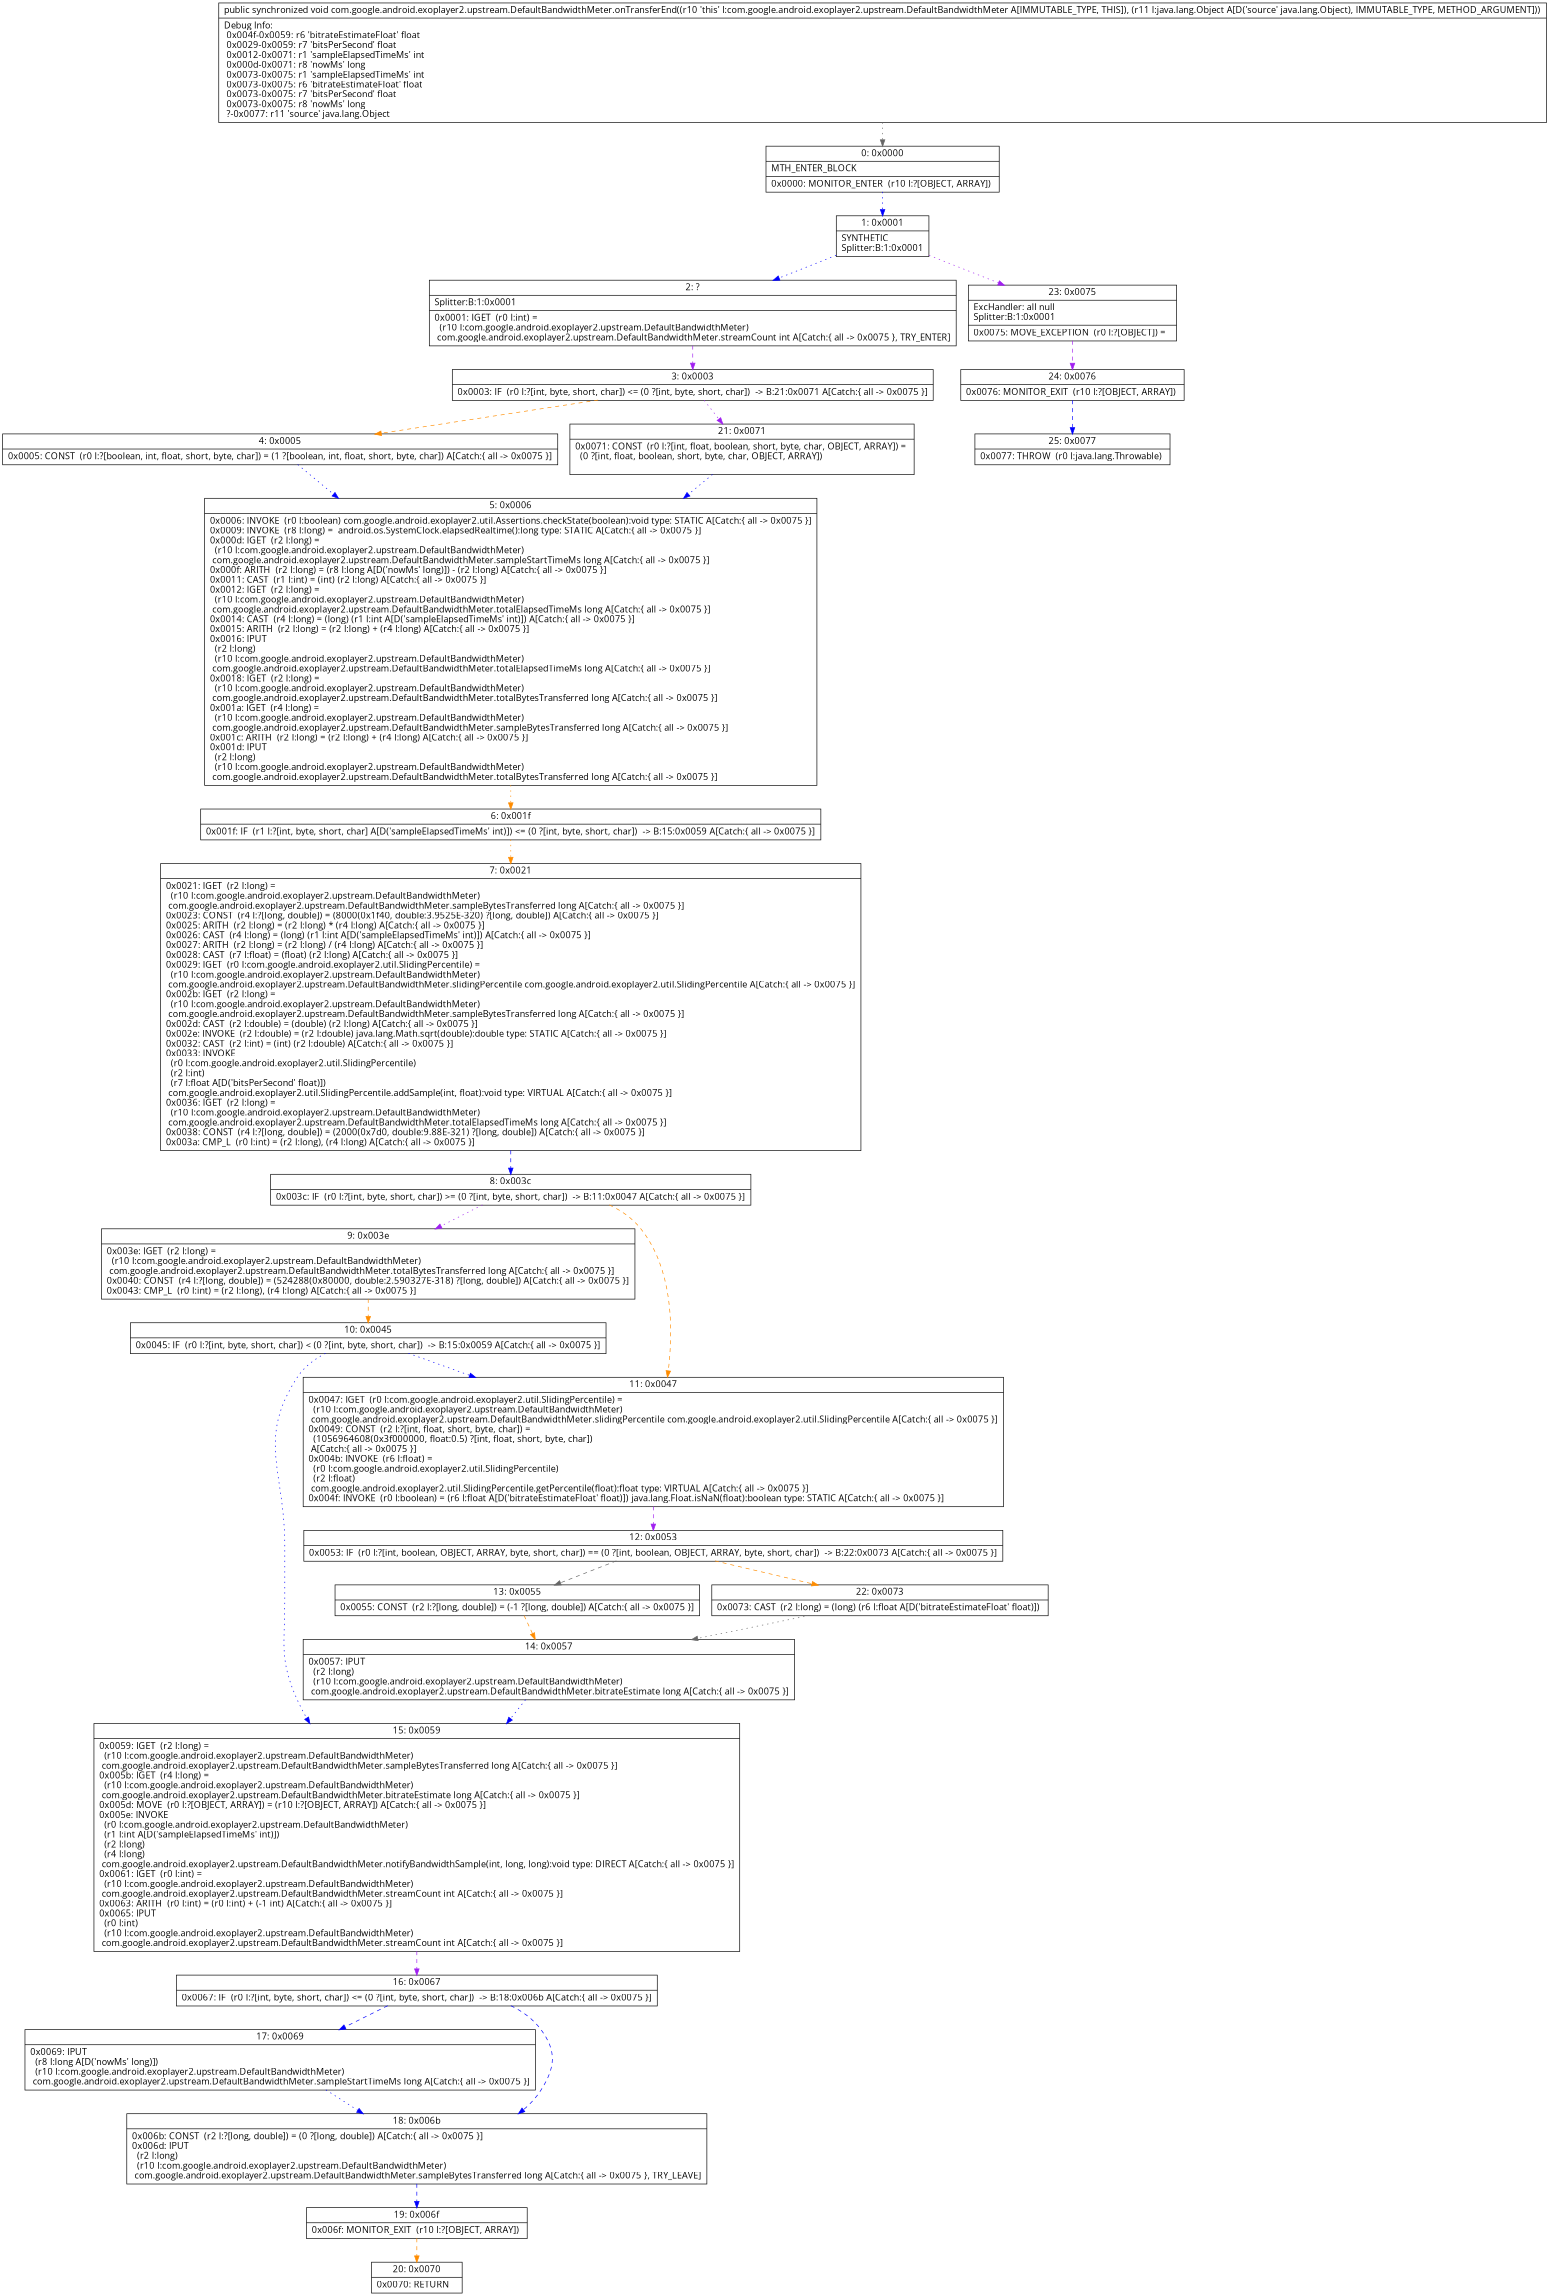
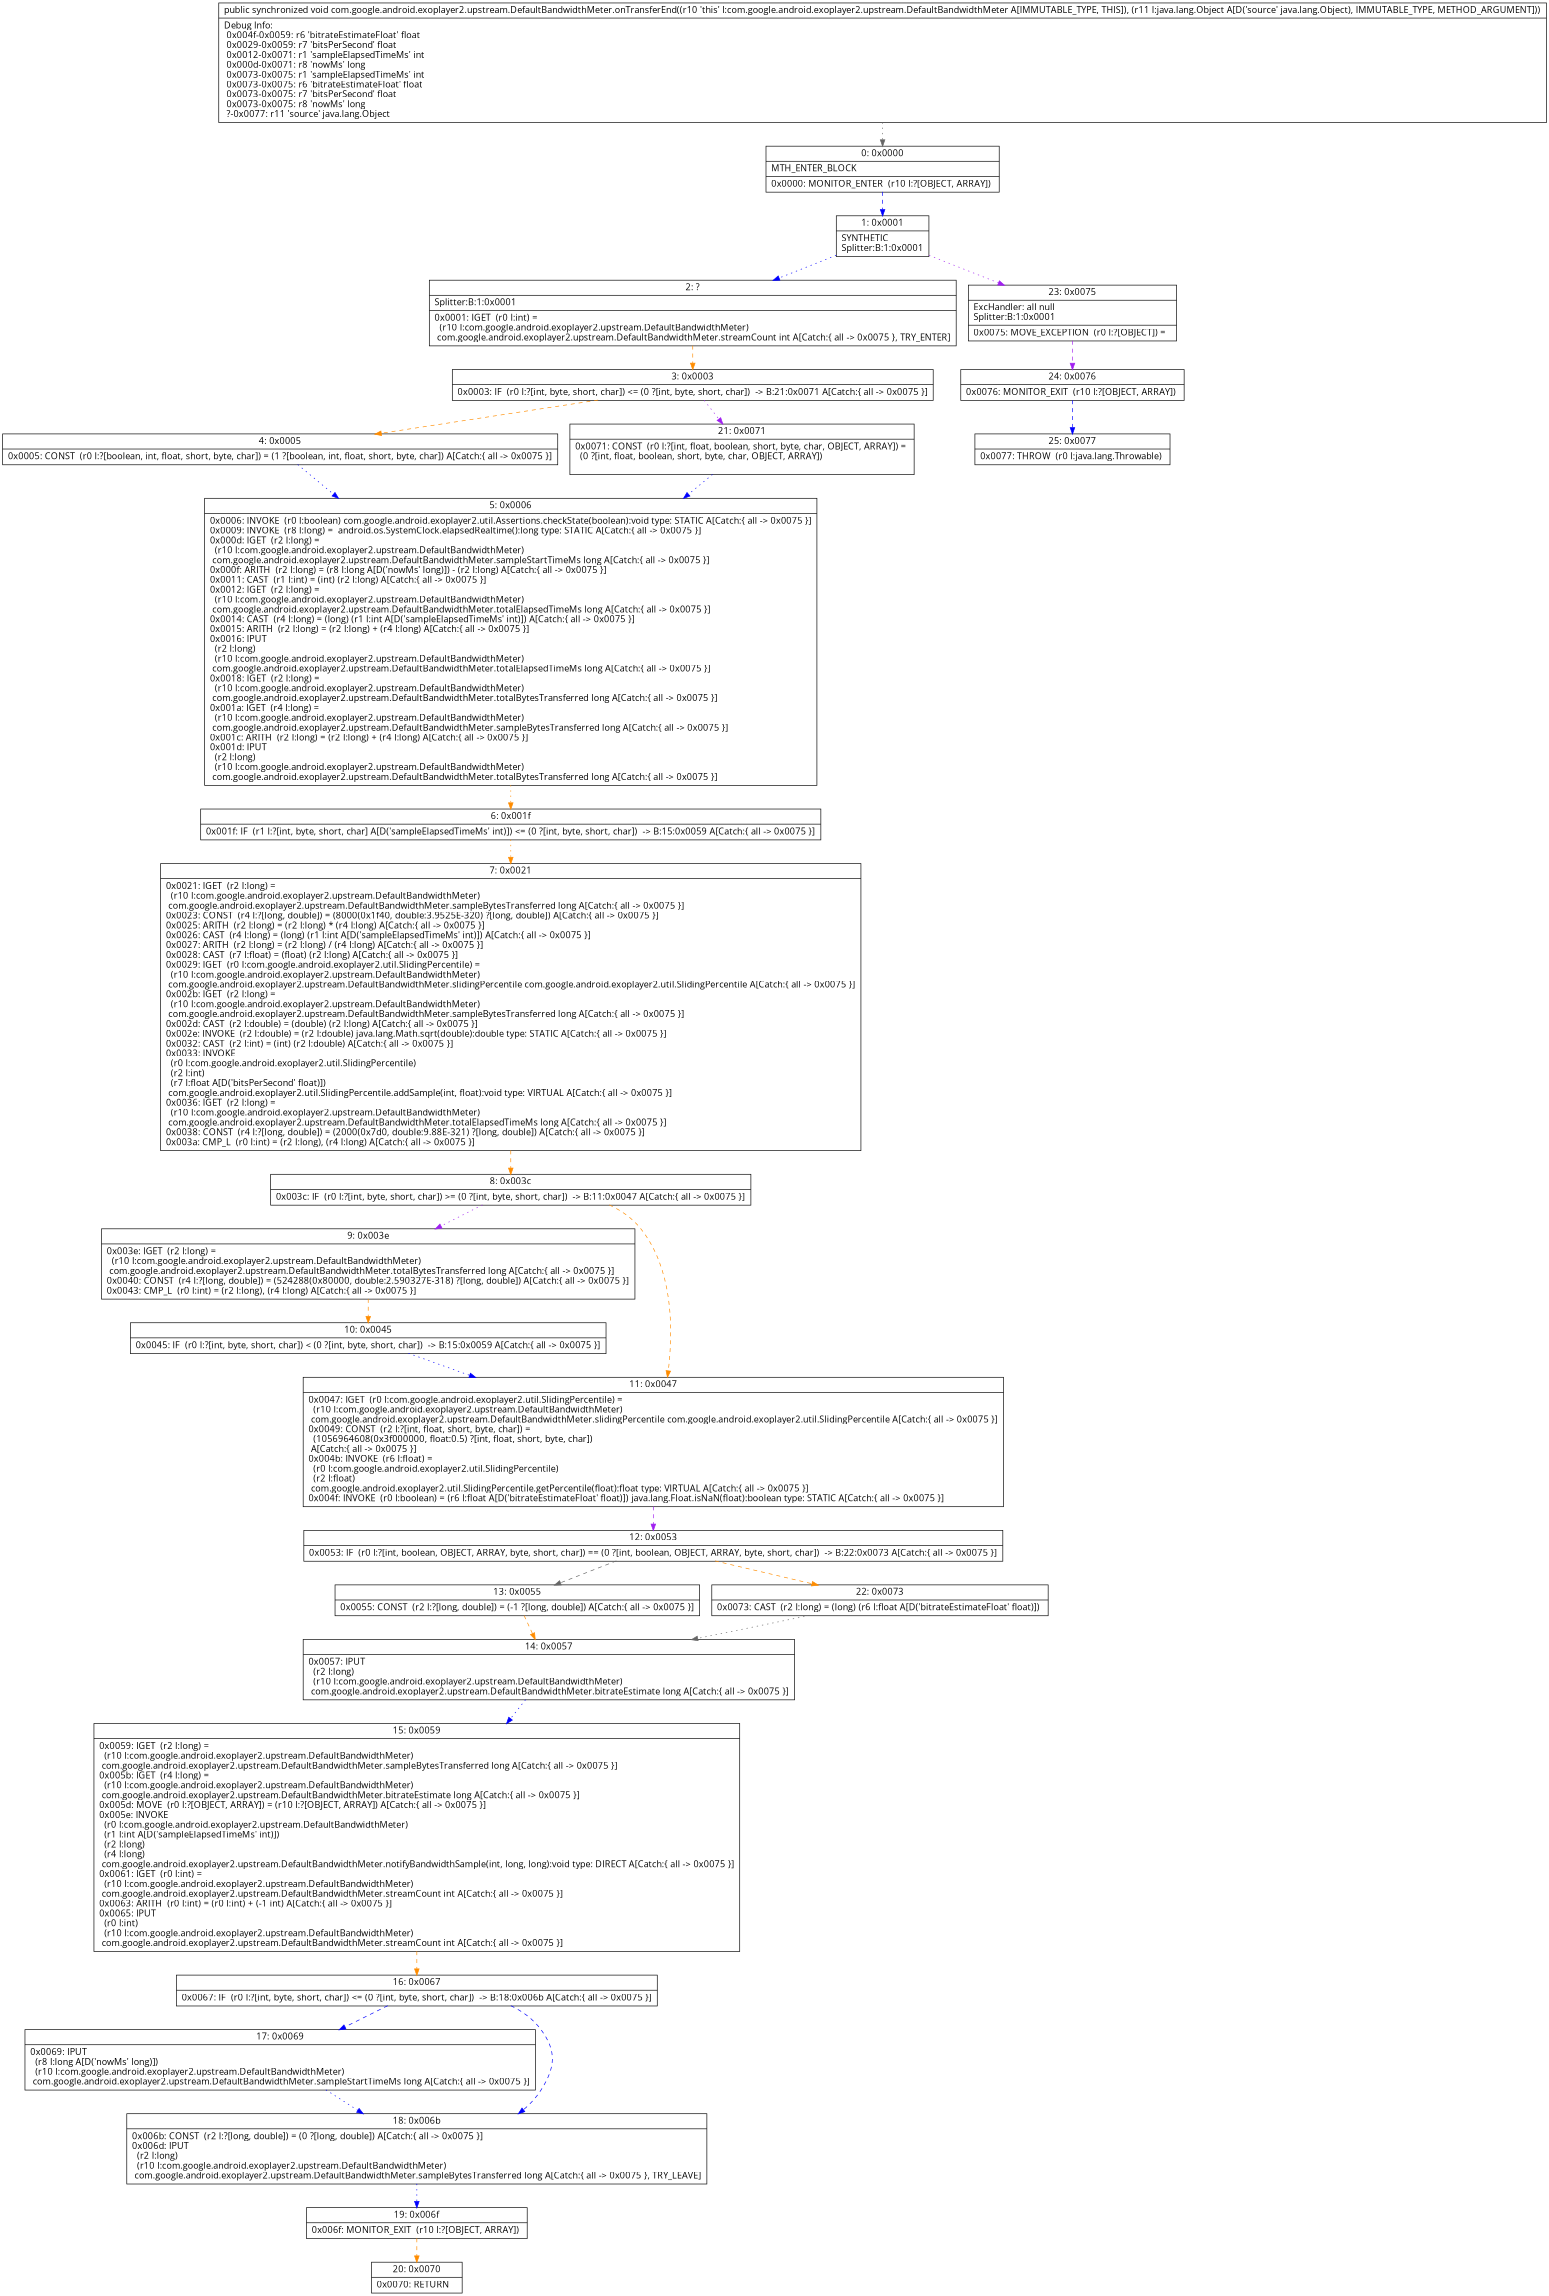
(883, 201) -> (883, 201)
(693, 354) -> (693, 354)
(511, 1159) -> (511, 1159)
(284, 1529) -> none
(417, 1960) -> (417, 1960)
(417, 2193) -> (417, 2193)
